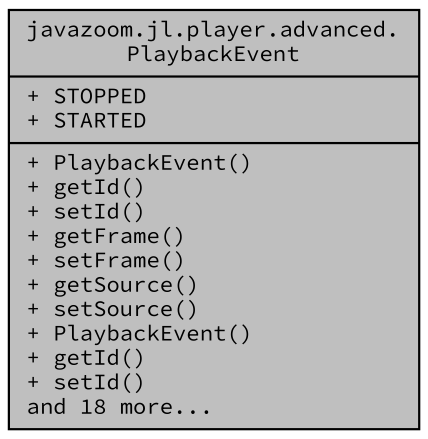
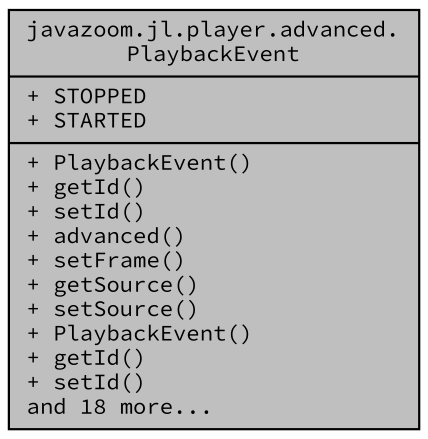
(108, 236) -> (108, 236)
